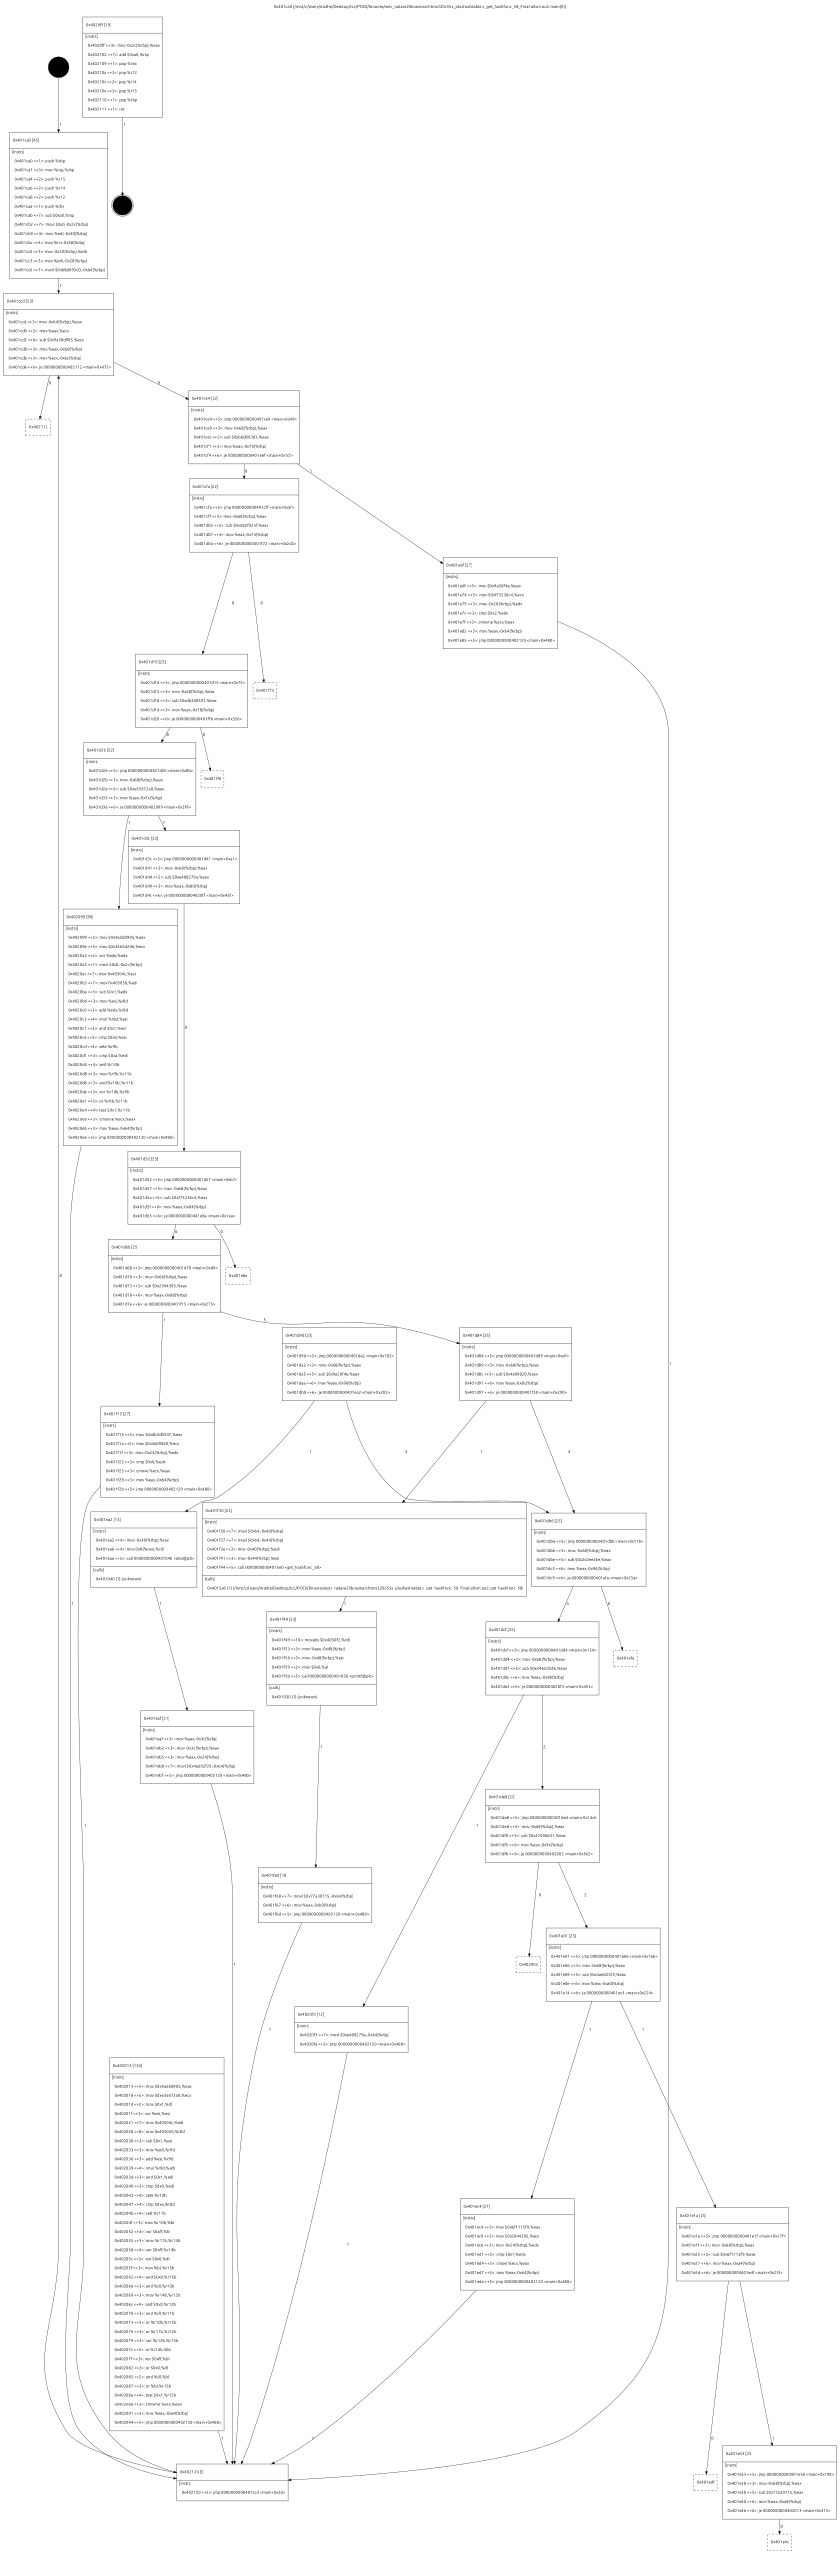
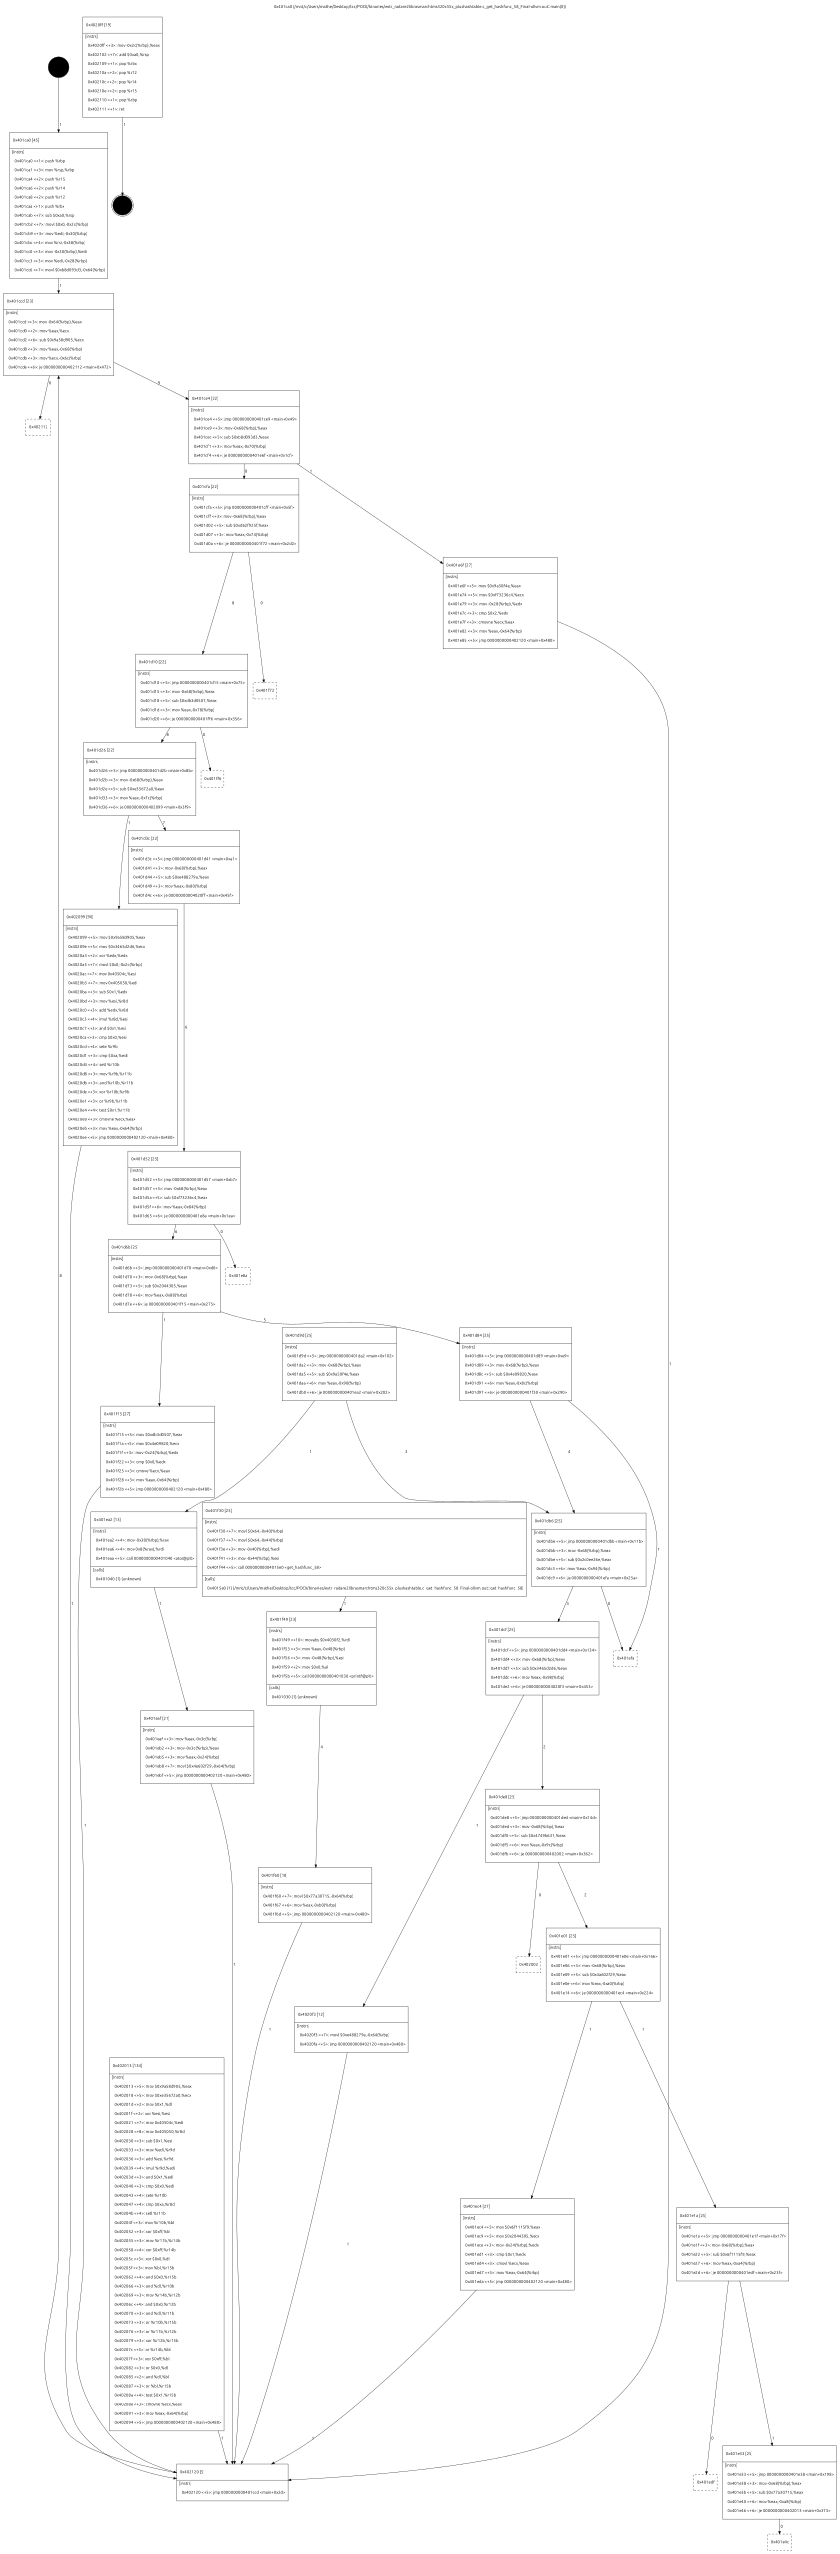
(445, 1451) -> (652, 1511)
(321, 1747) -> (321, 1747)
